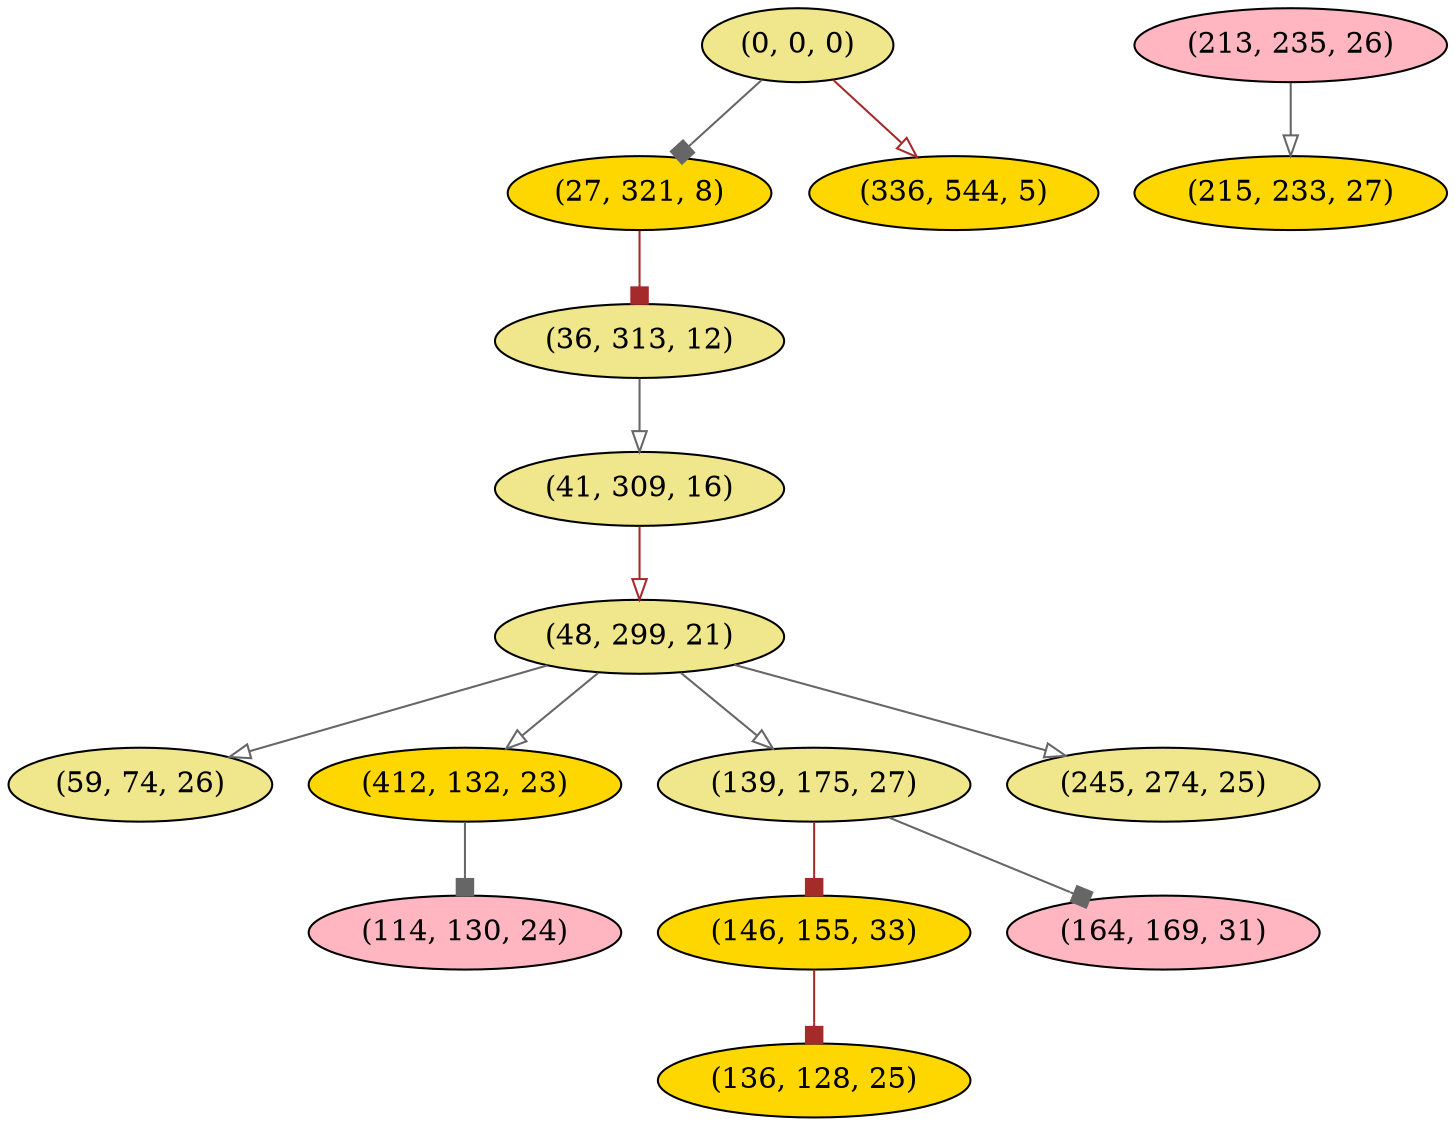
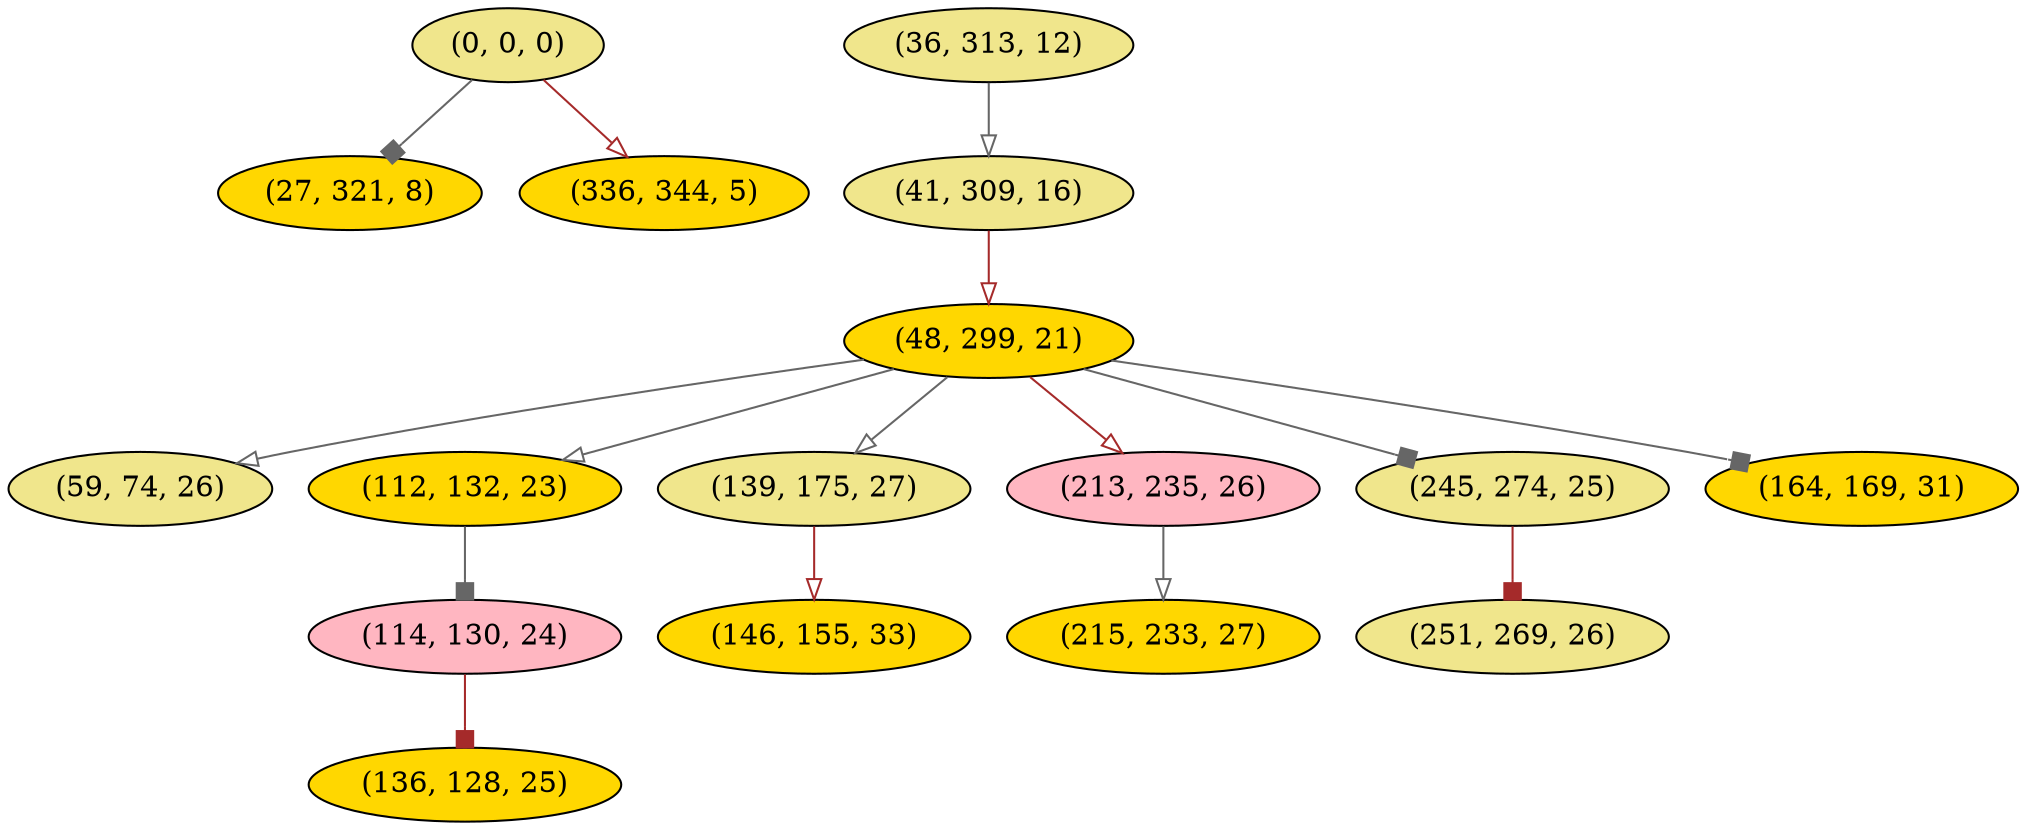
(954, 193) -> (664, 193)
(640, 257) -> none
none -> (1068, 408)
(640, 637) -> (989, 341)
none -> (1513, 637)
(890, 708) -> (1239, 412)
(465, 785) -> (465, 489)
(814, 849) -> (814, 553)
(979, 855) -> (1420, 407)
(1163, 933) -> (1862, 489)
(814, 996) -> (465, 701)
